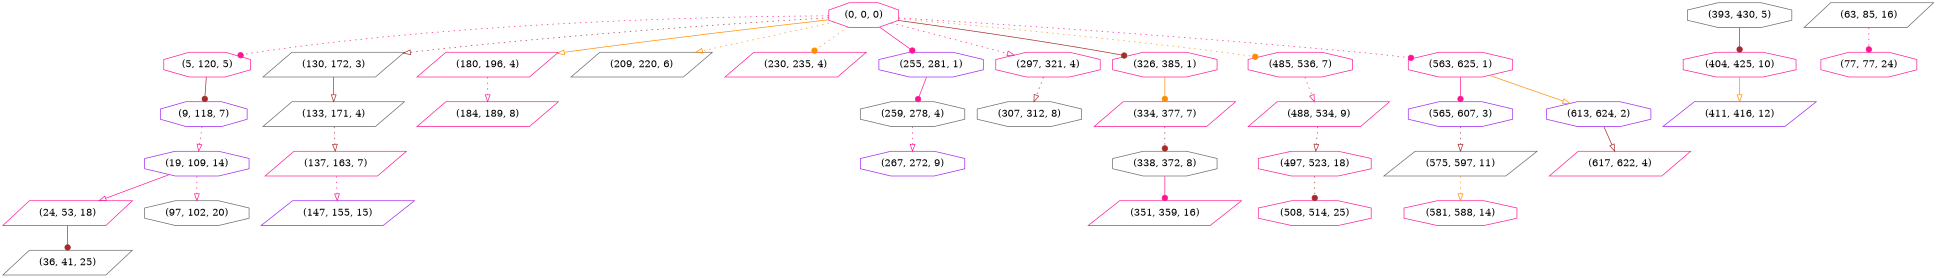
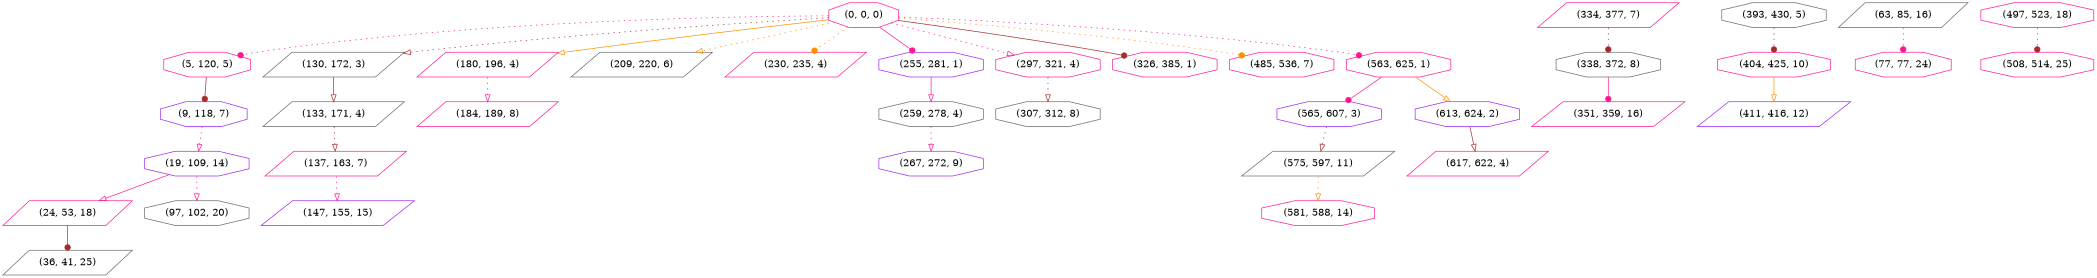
(1740, 37) -> (1774, 37)
(923, 87) -> (931, 86)
(1165, 87) -> none
(1319, 114) -> none
